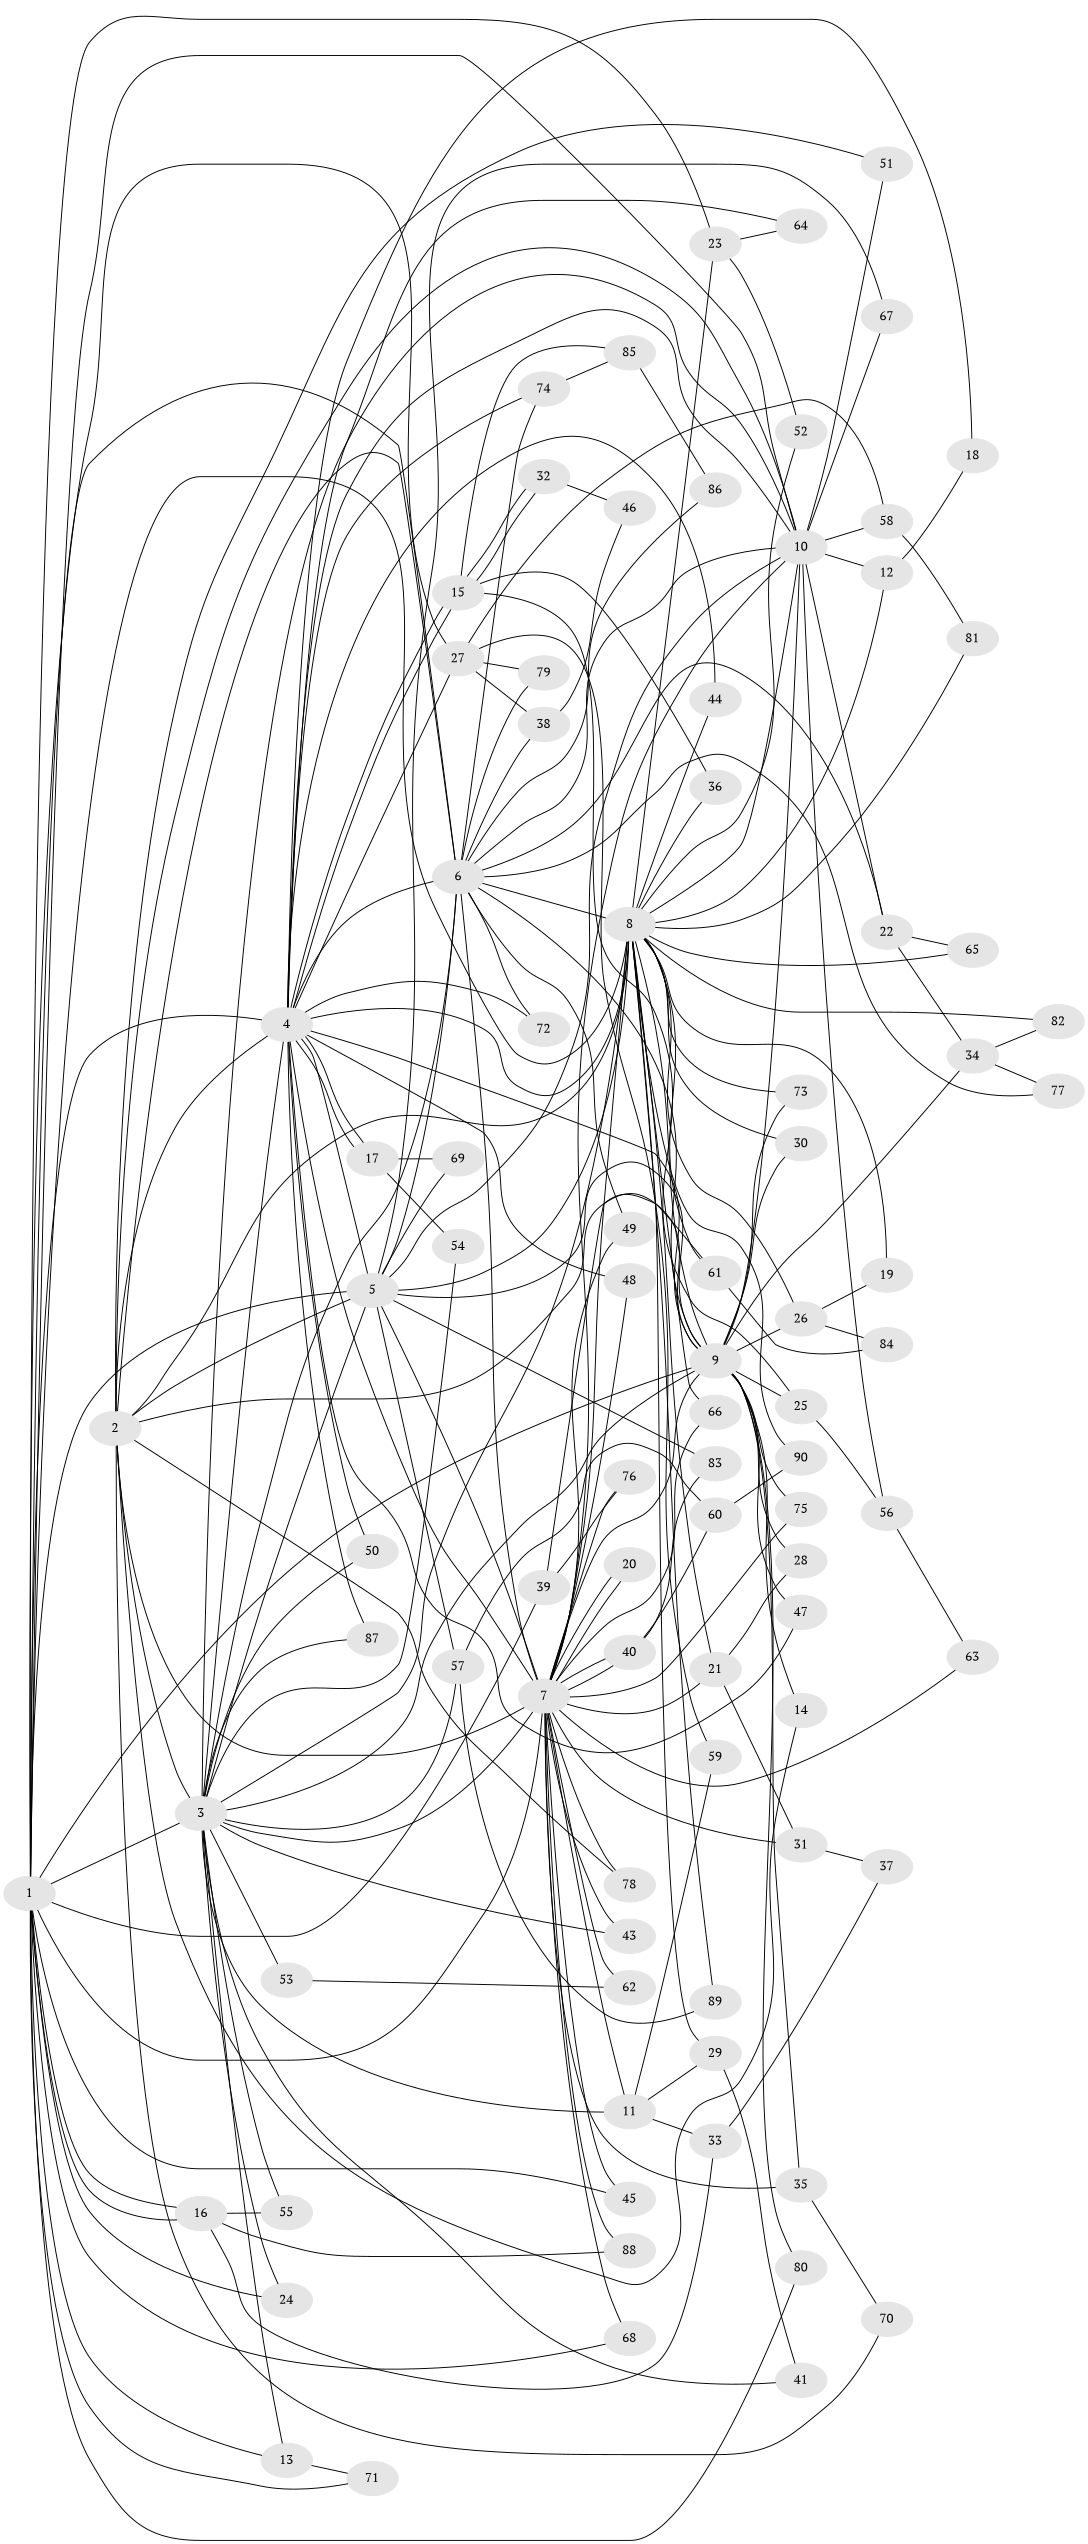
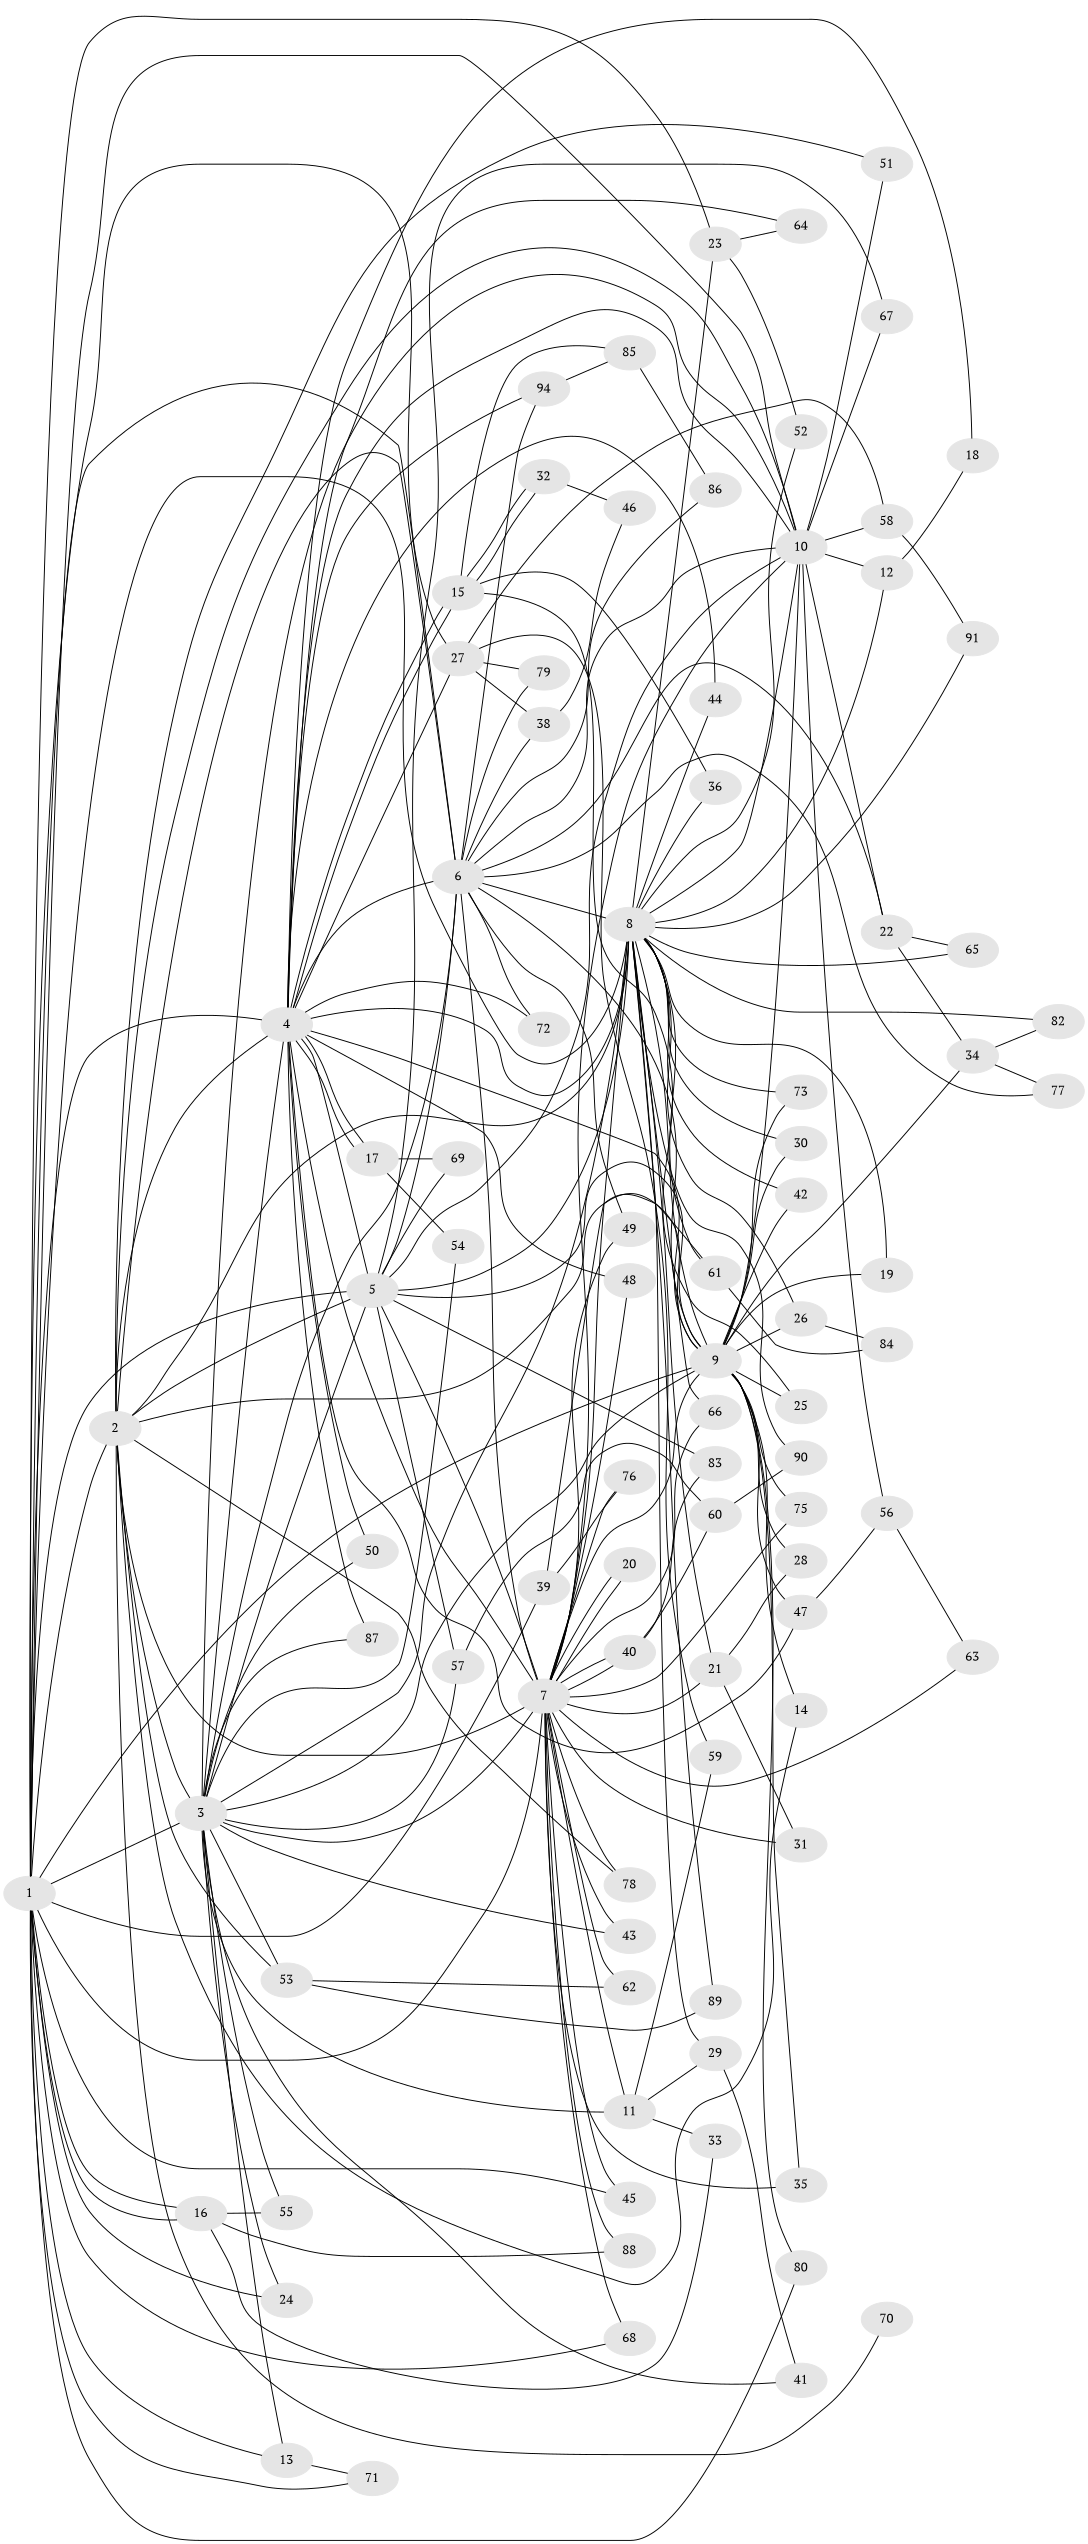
(544, 389) -> (544, 389)
(973, 639) -> (973, 639)
none -> (801, 1195)
(844, 1297) -> (779, 1291)
(847, 1458) -> (846, 1564)
none -> (55, 1658)
none -> (146, 1709)
(887, 1867) -> none
(517, 1907) -> (504, 2017)
(844, 2252) -> none
